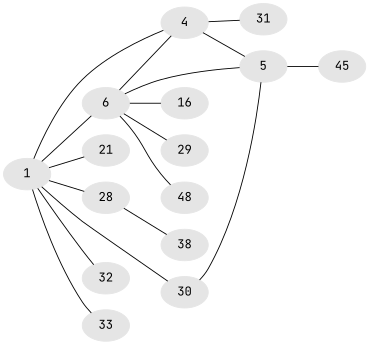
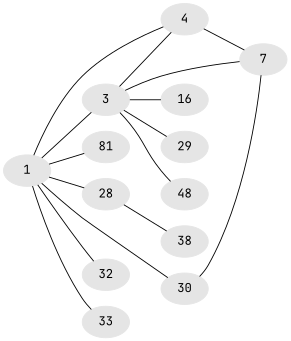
(263, 19) -> none
(263, 66) -> (263, 60)
(342, 66) -> none
(106, 103) -> (106, 100)
(106, 150) -> (106, 147)
